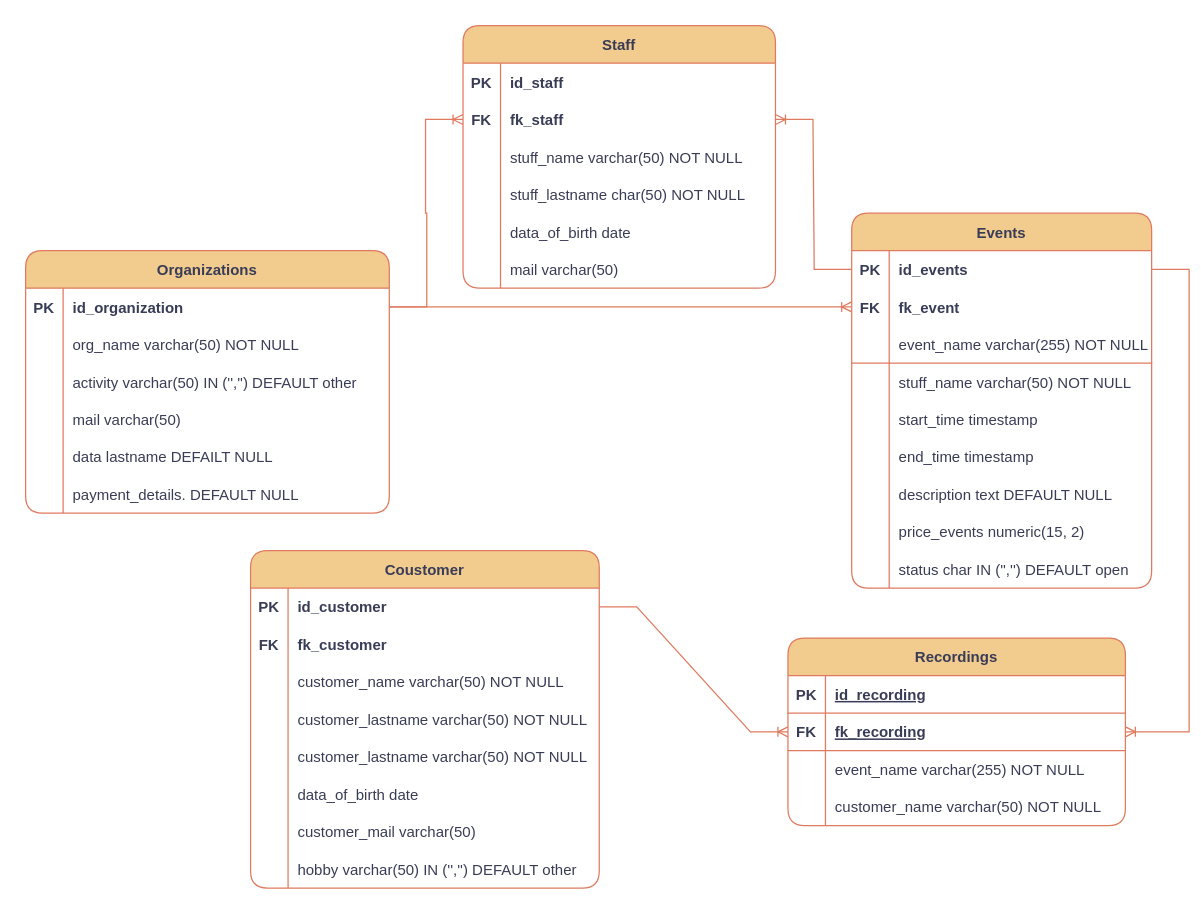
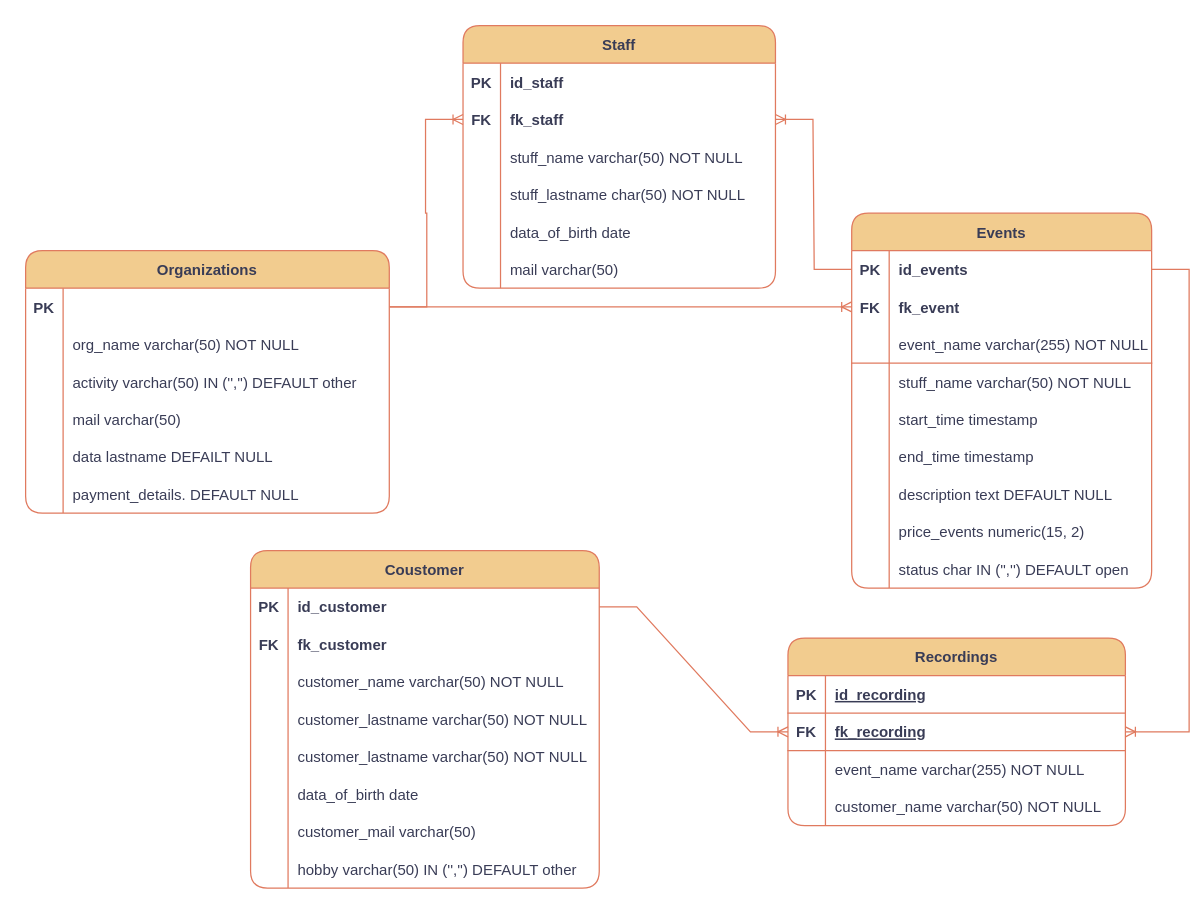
(226, 307) -> none
